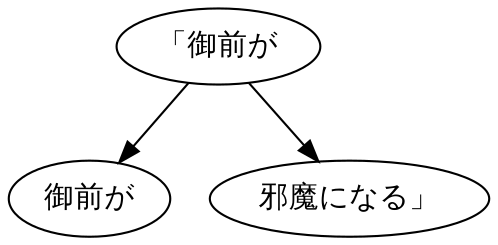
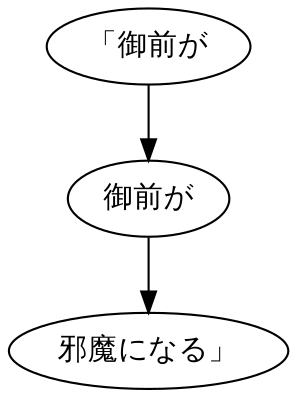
(277, 114) -> (149, 264)
